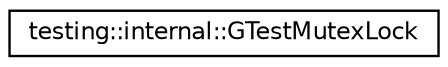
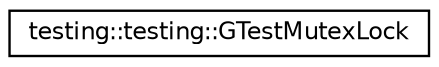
(224, 33) -> (219, 33)
